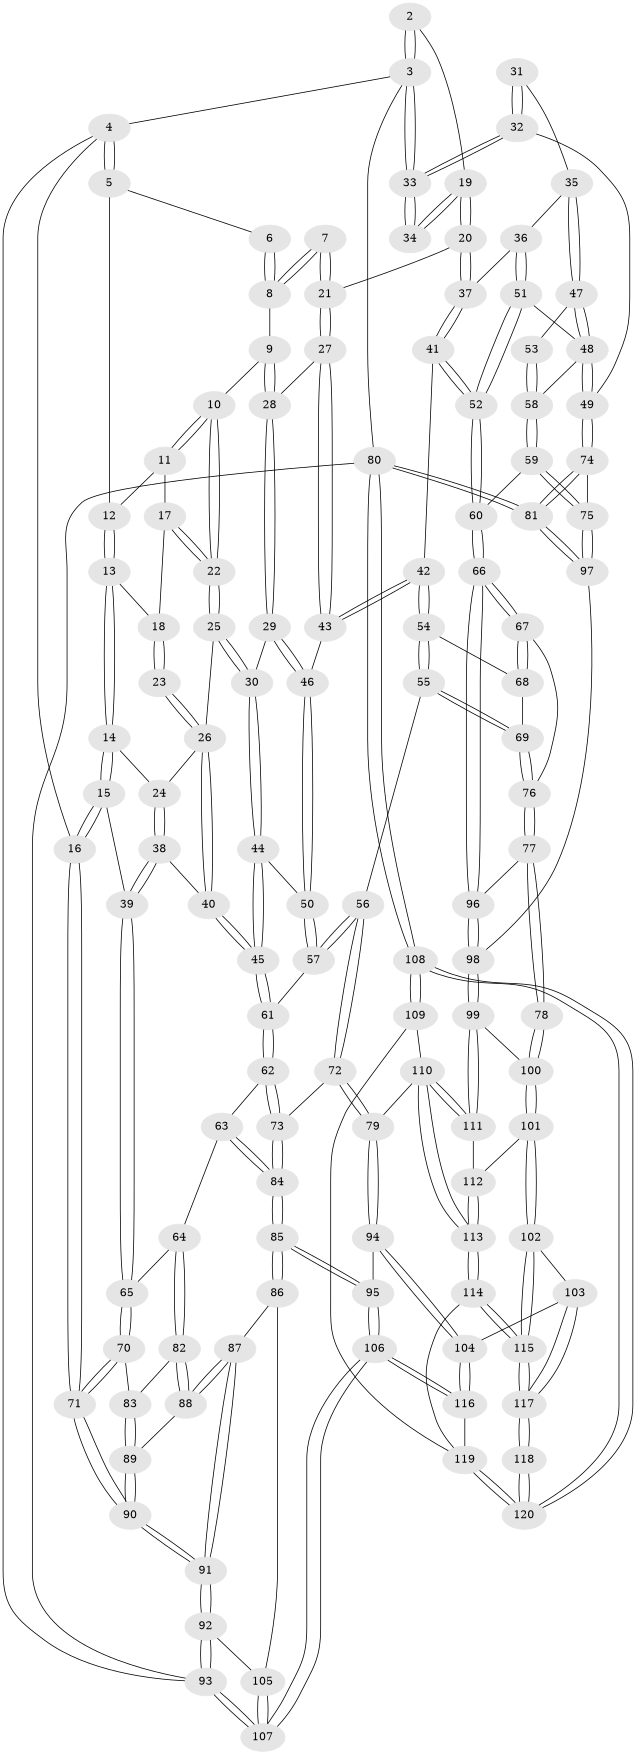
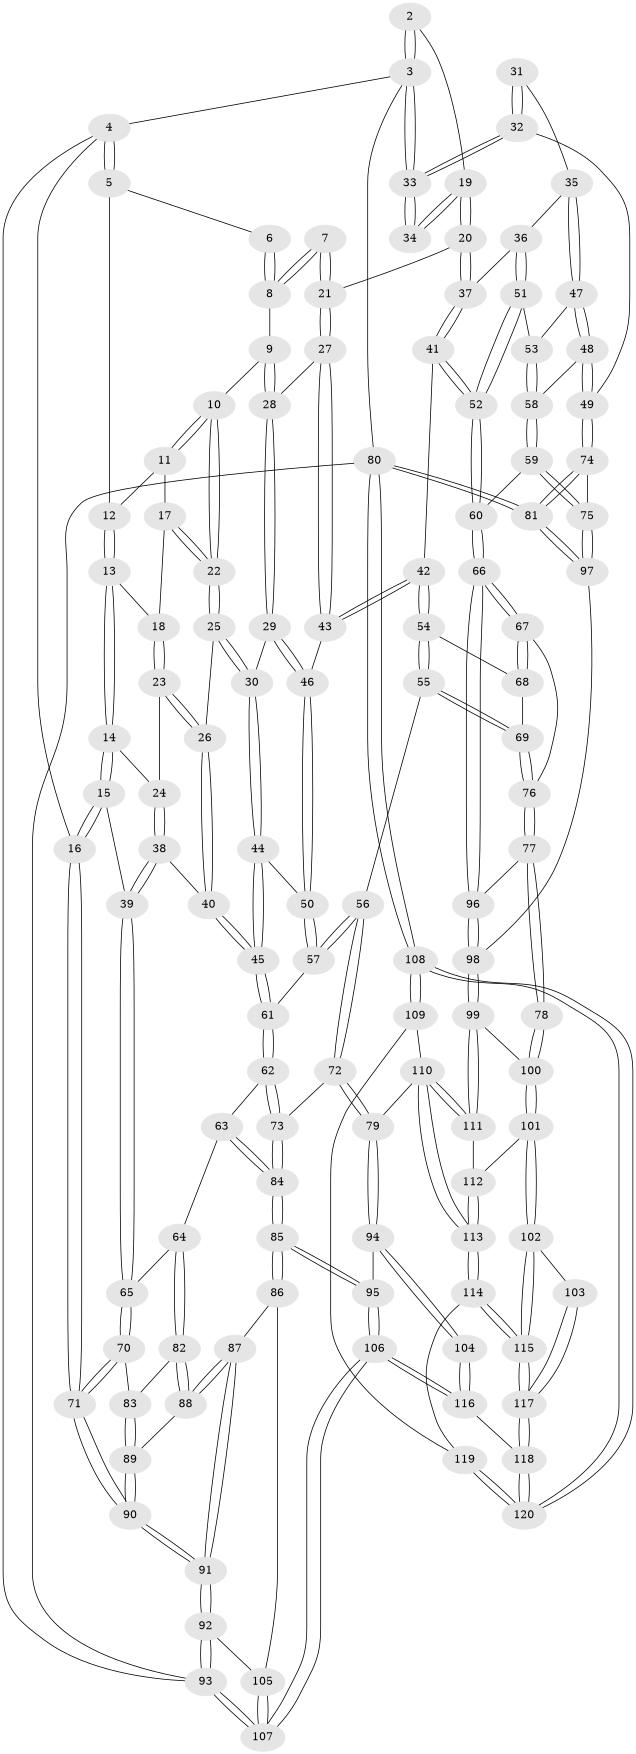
(550, 319) -> (526, 322)
(182, 766) -> (160, 738)
(516, 1323) -> none
(465, 1432) -> (494, 1432)
